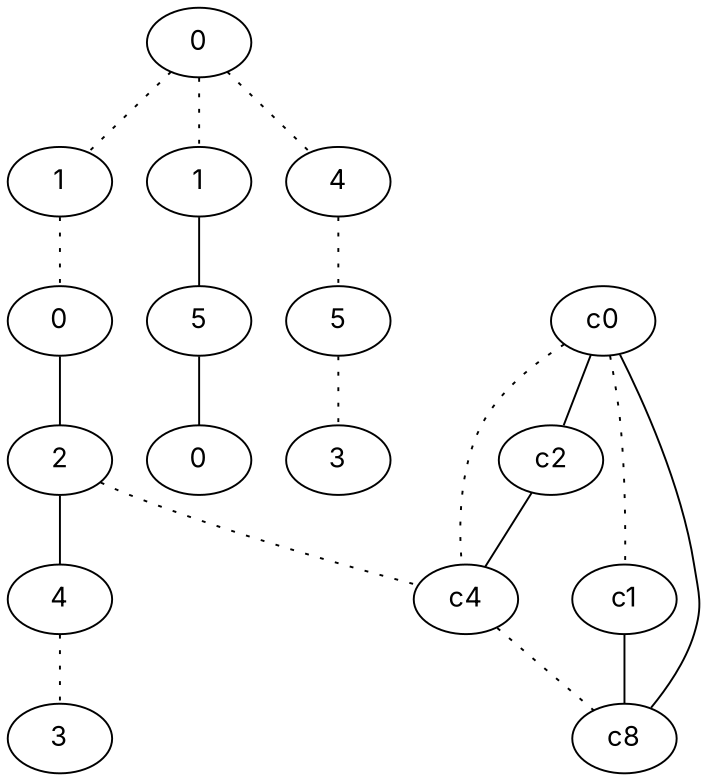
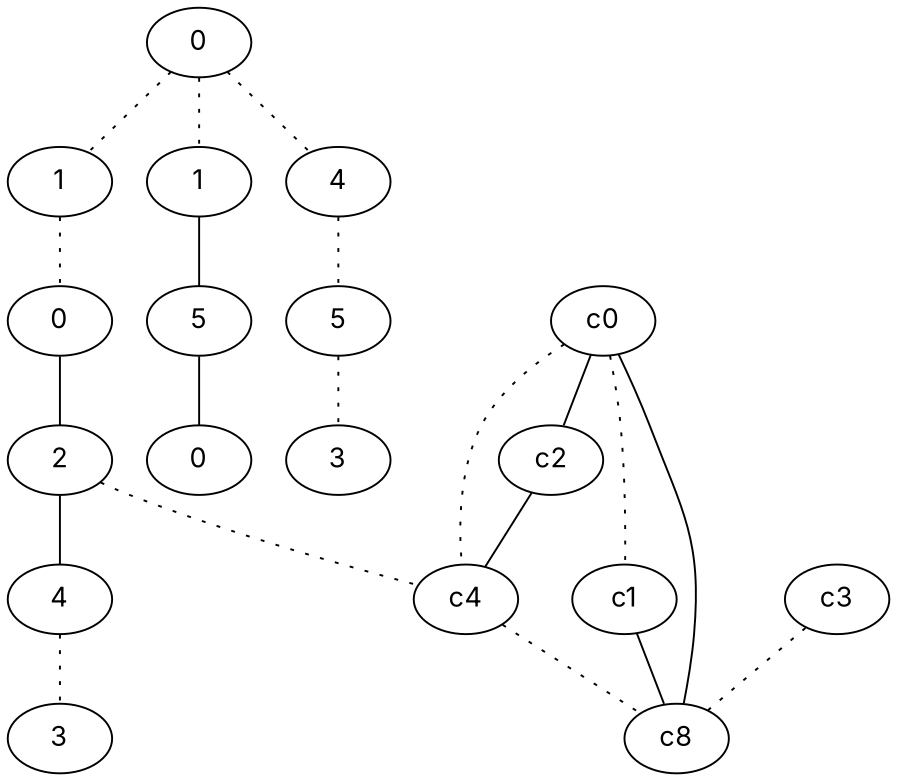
none -> (837, 599)
